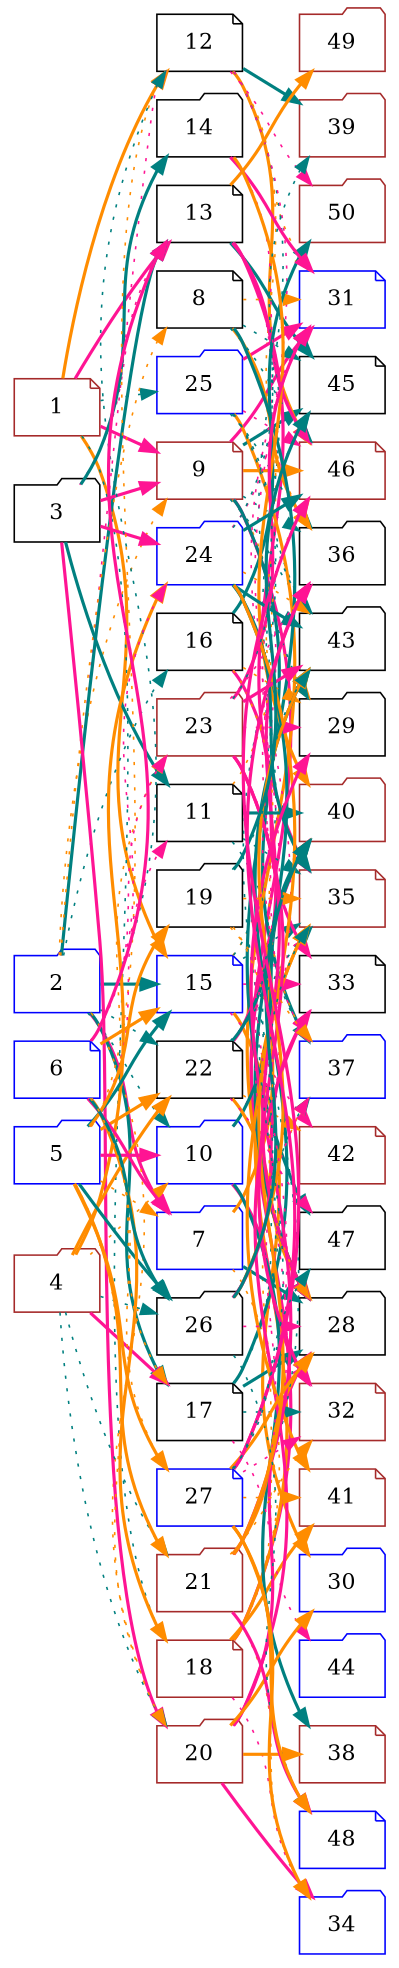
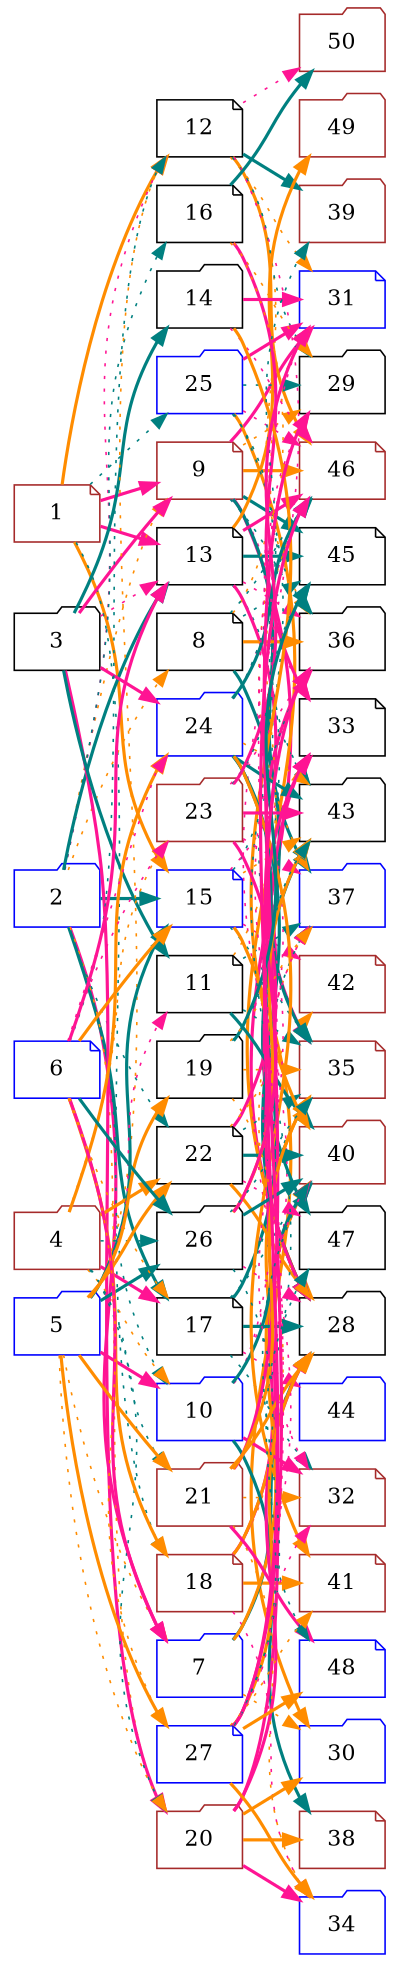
(270, 506) -> (263, 385)
(272, 1062) -> (272, 1147)
